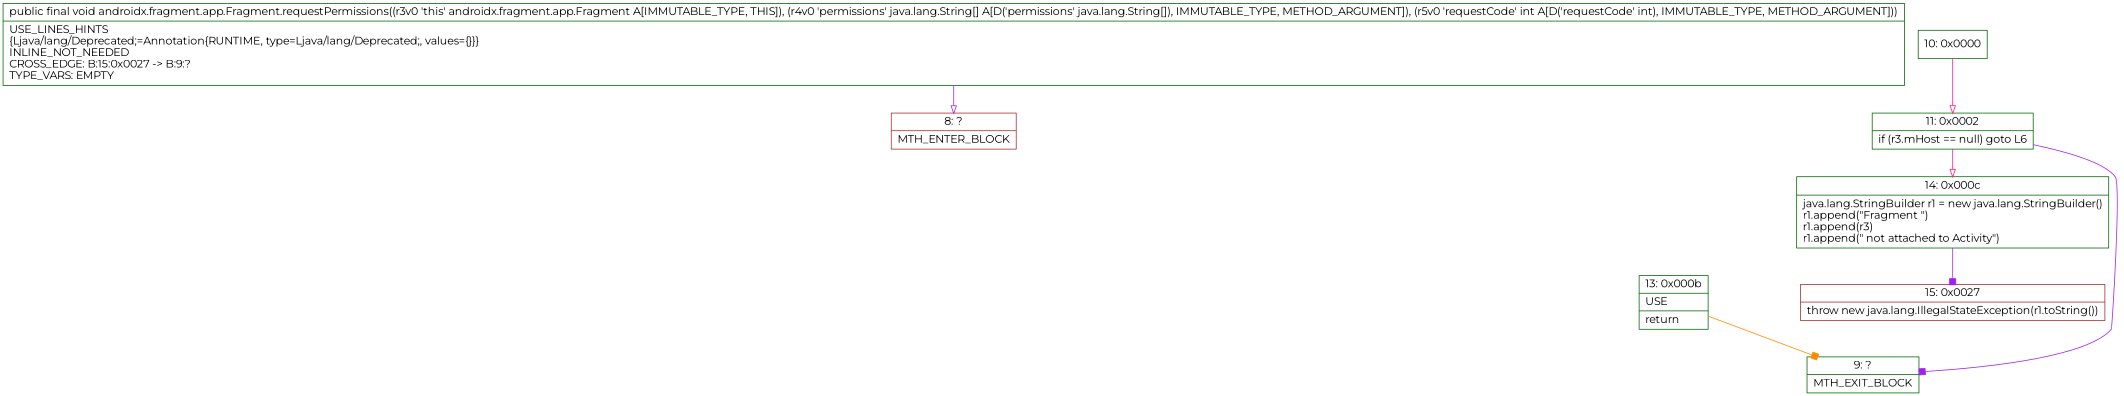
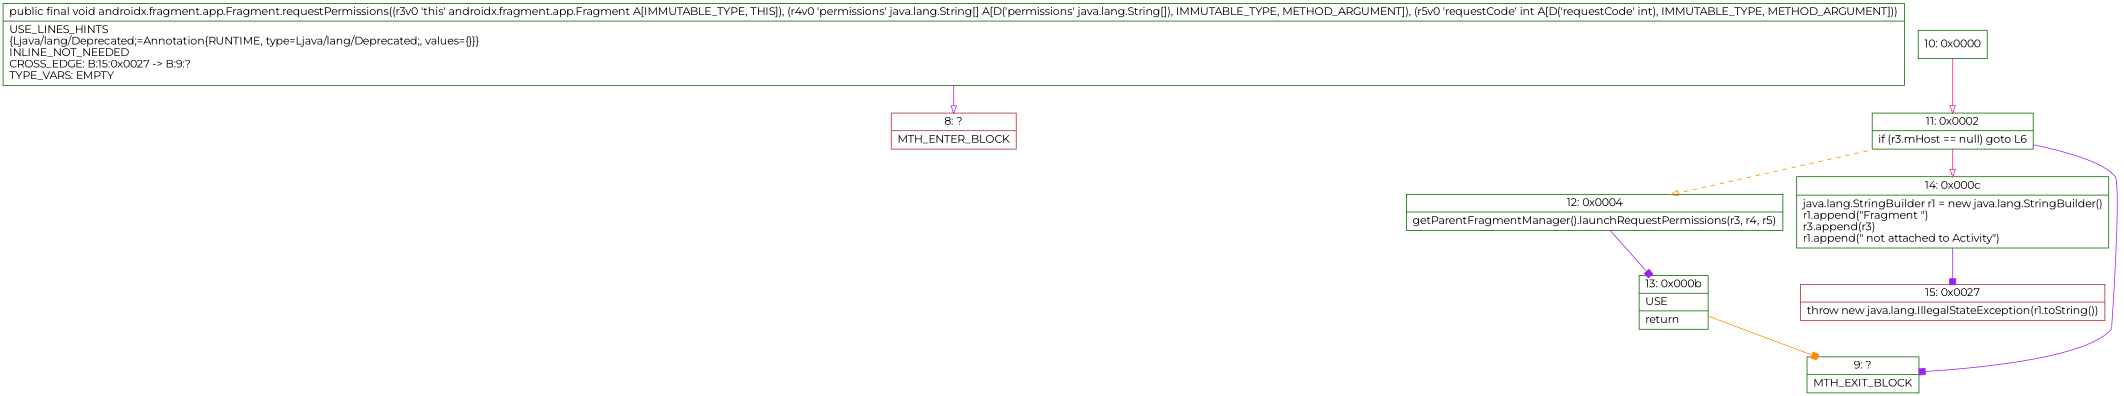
none -> (1595, 212)
(1838, 227) -> (1839, 227)
